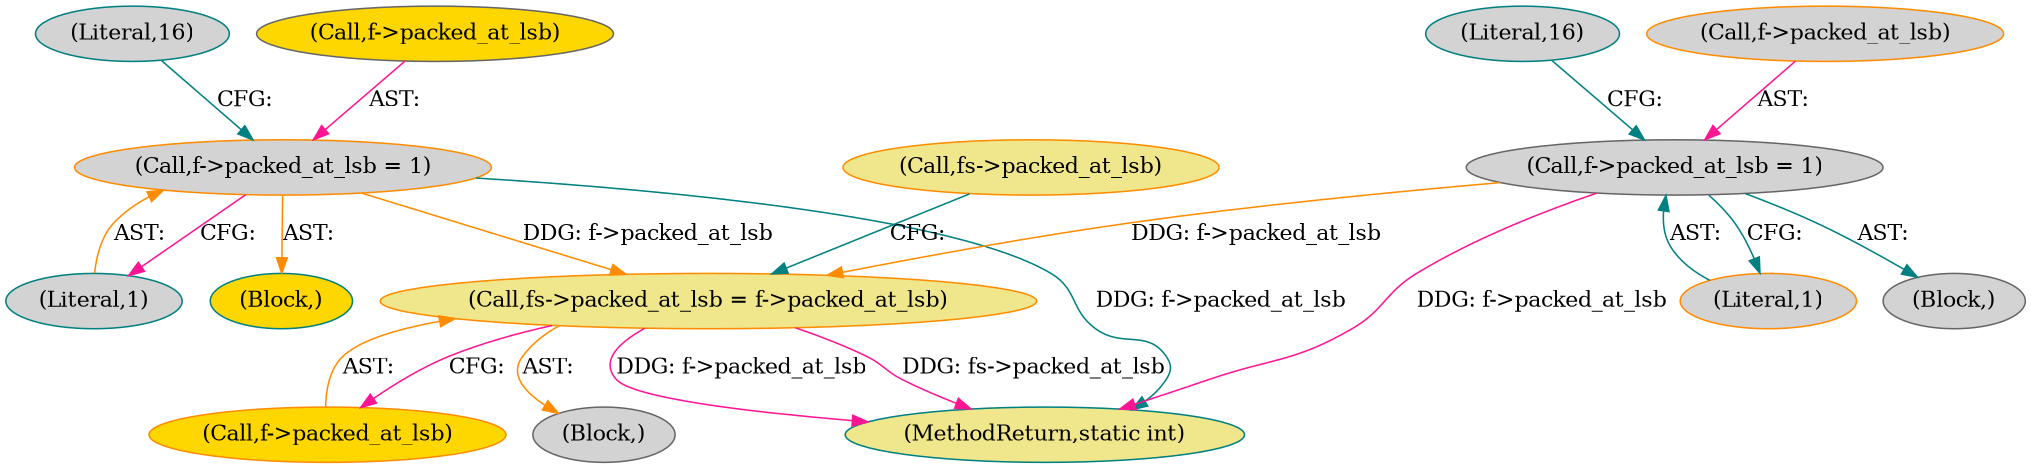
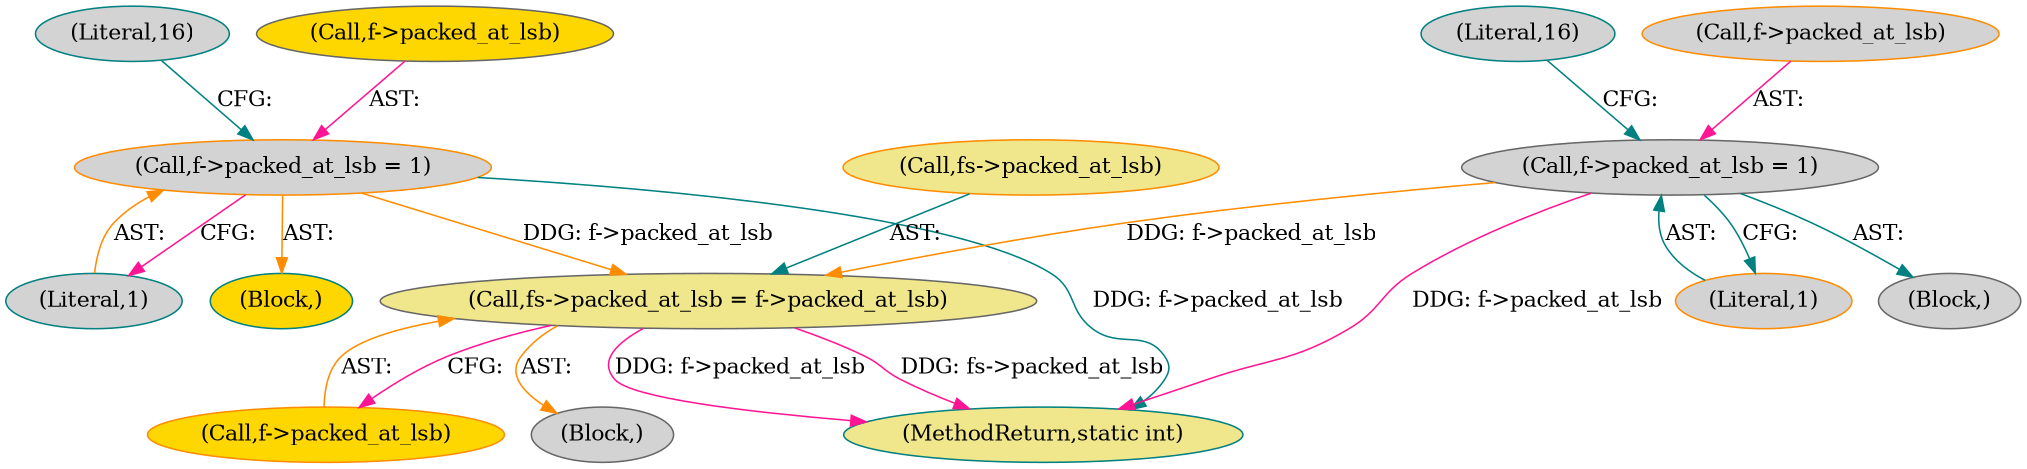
(921, 234) -> (919, 234)
(708, 301) -> (708, 301)
